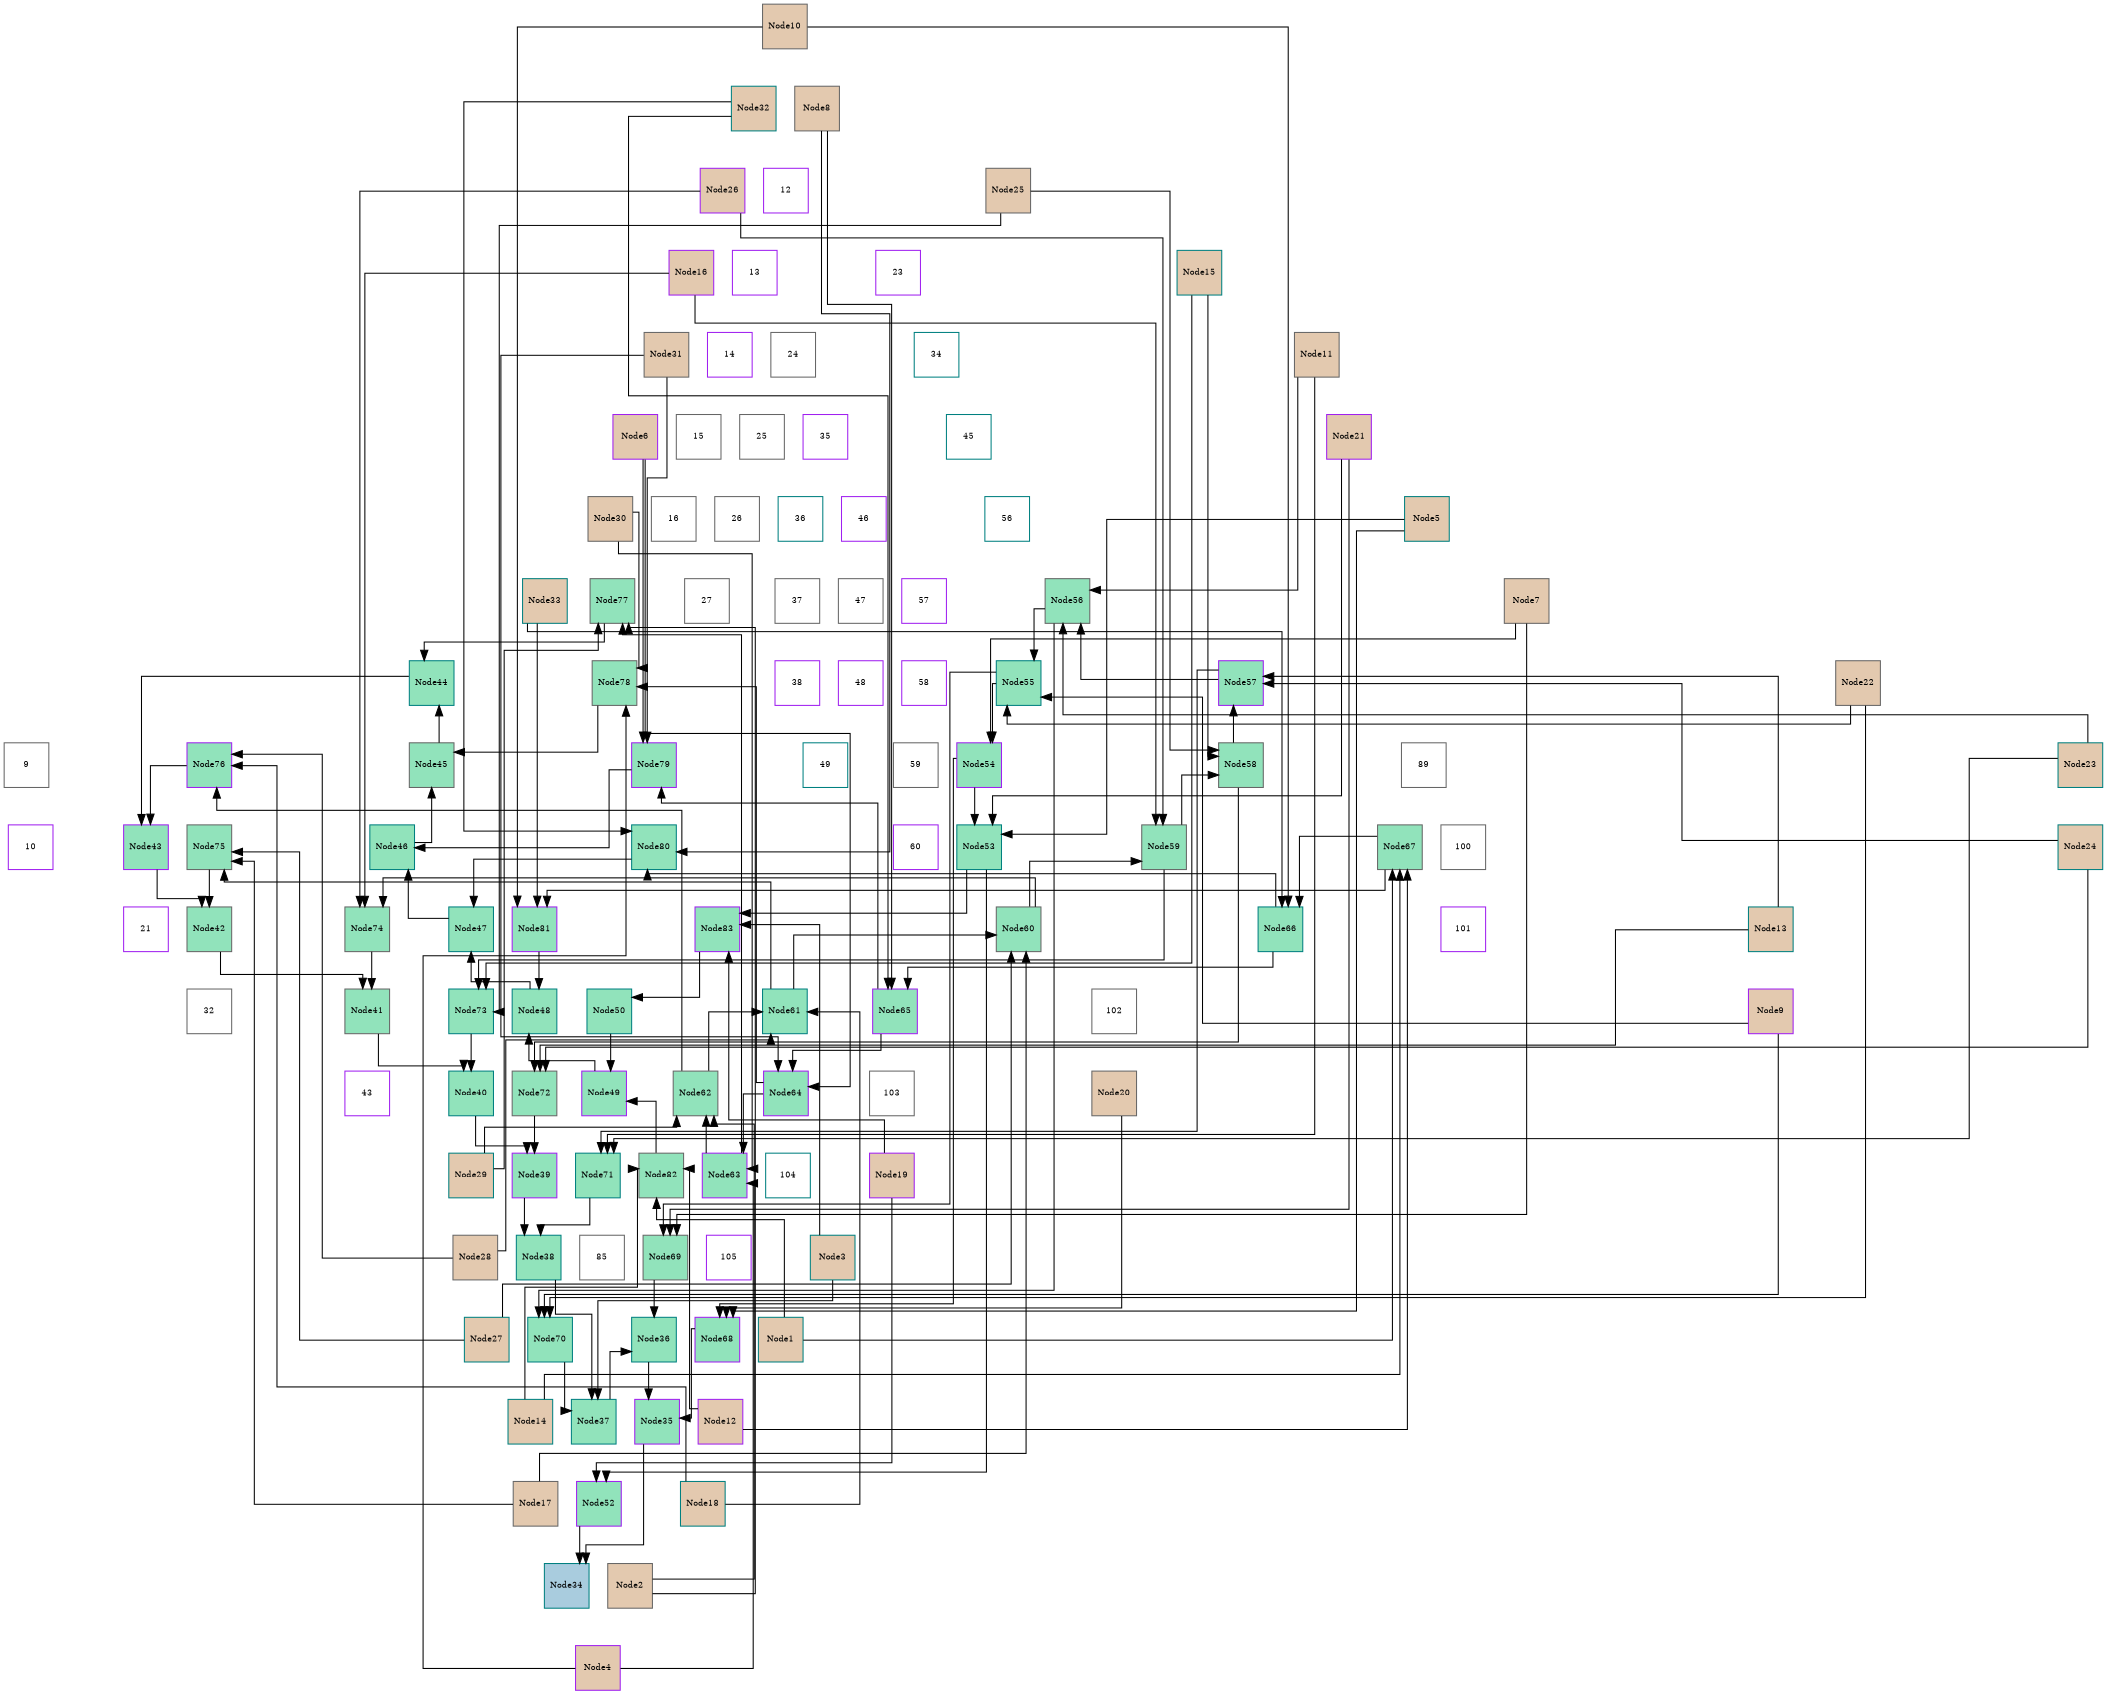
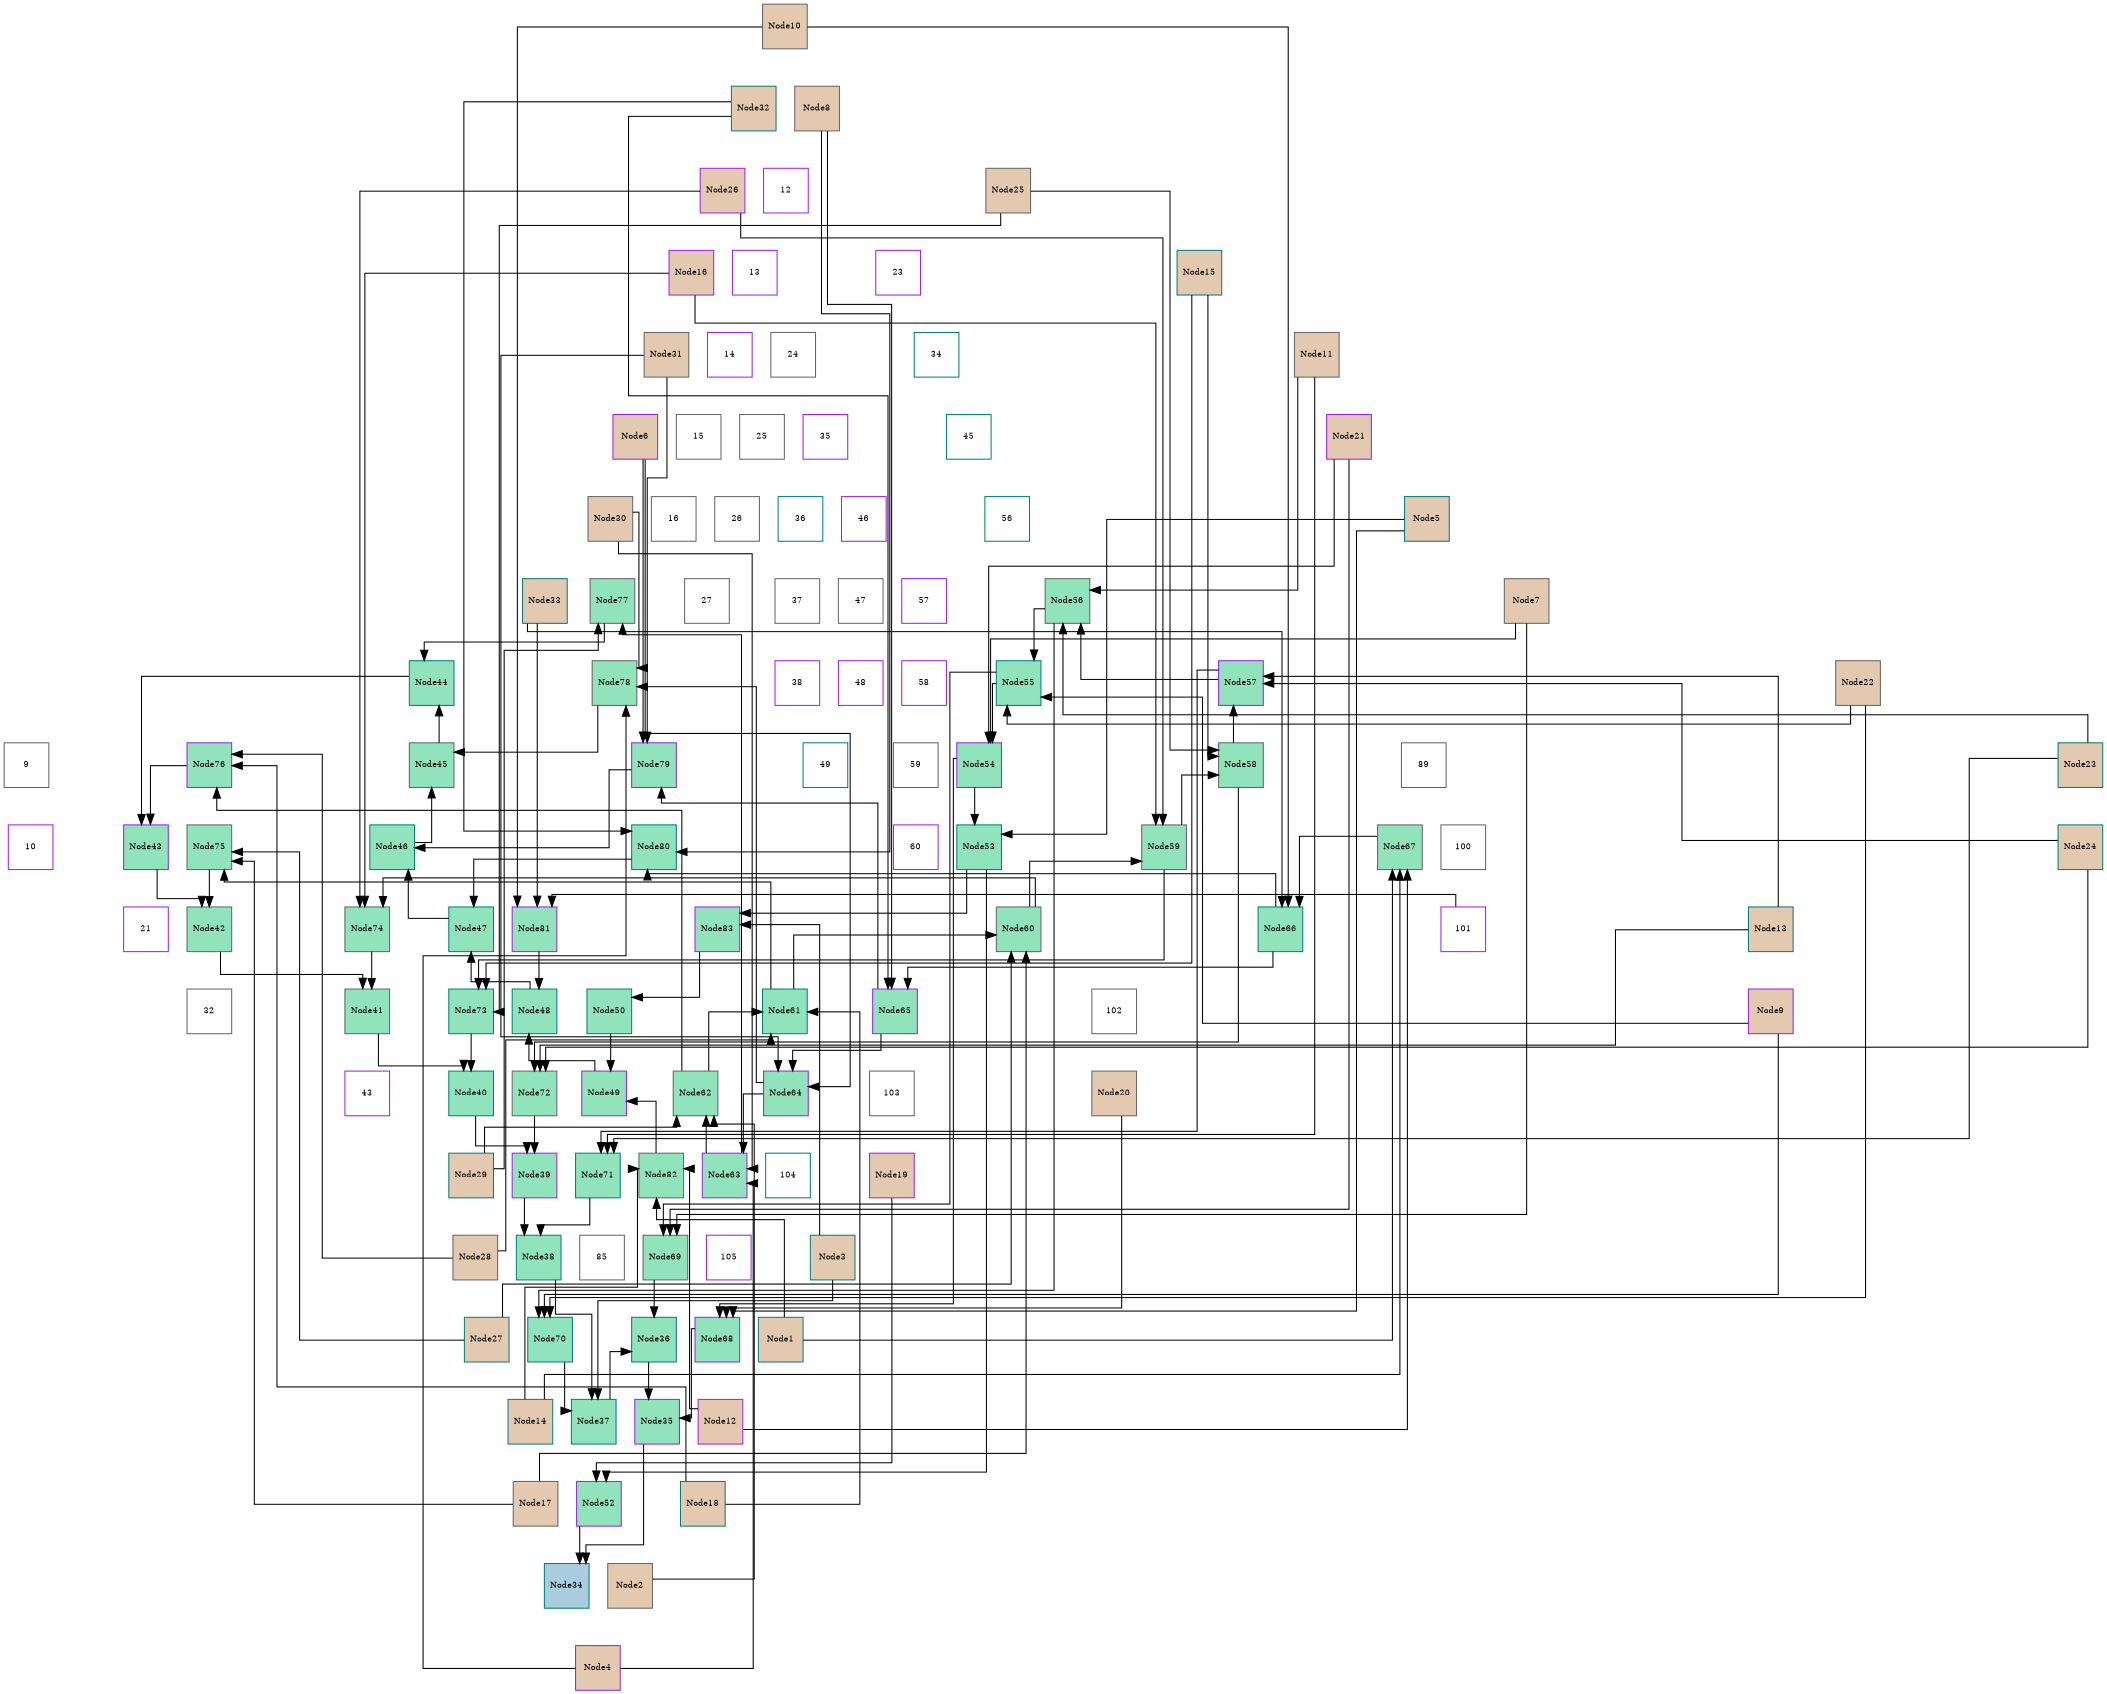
(1326, 796) -> (1132, 566)
(995, 890) -> (1009, 894)
(755, 1098) -> none
(762, 1120) -> none
